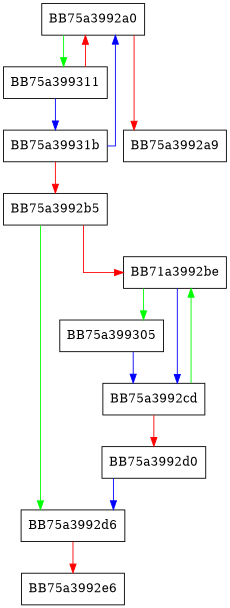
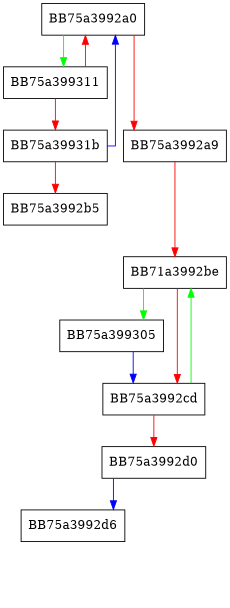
(55, 110) -> (55, 110)
(84, 264) -> (175, 205)
(177, 332) -> (177, 332)
(40, 363) -> none
(73, 589) -> none
